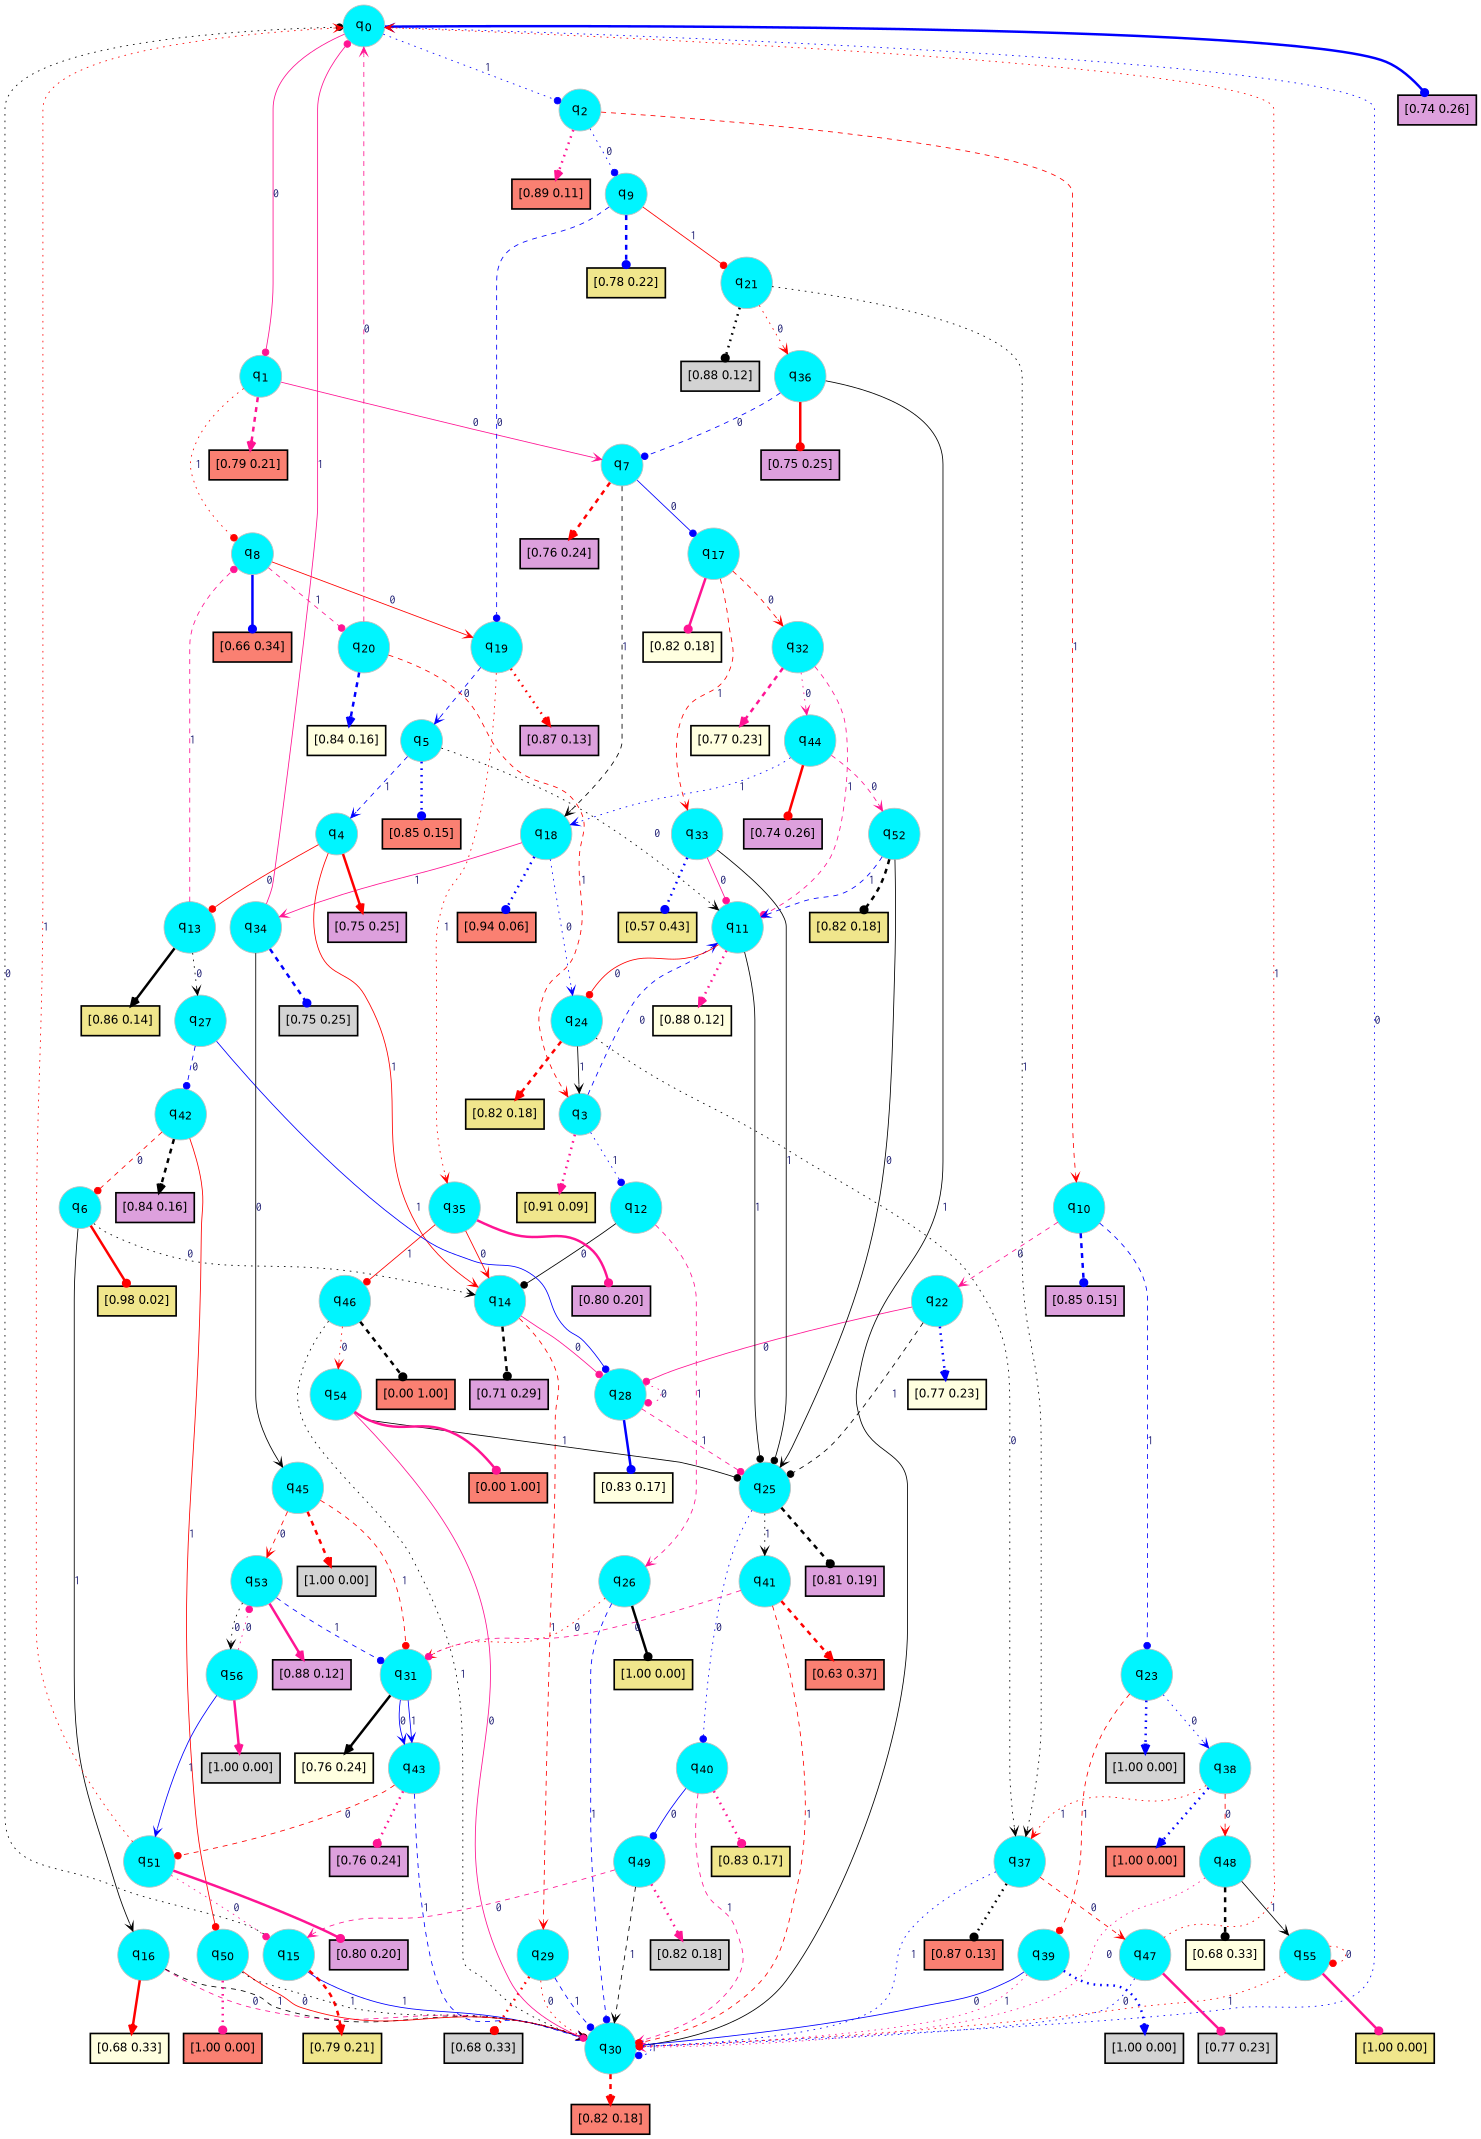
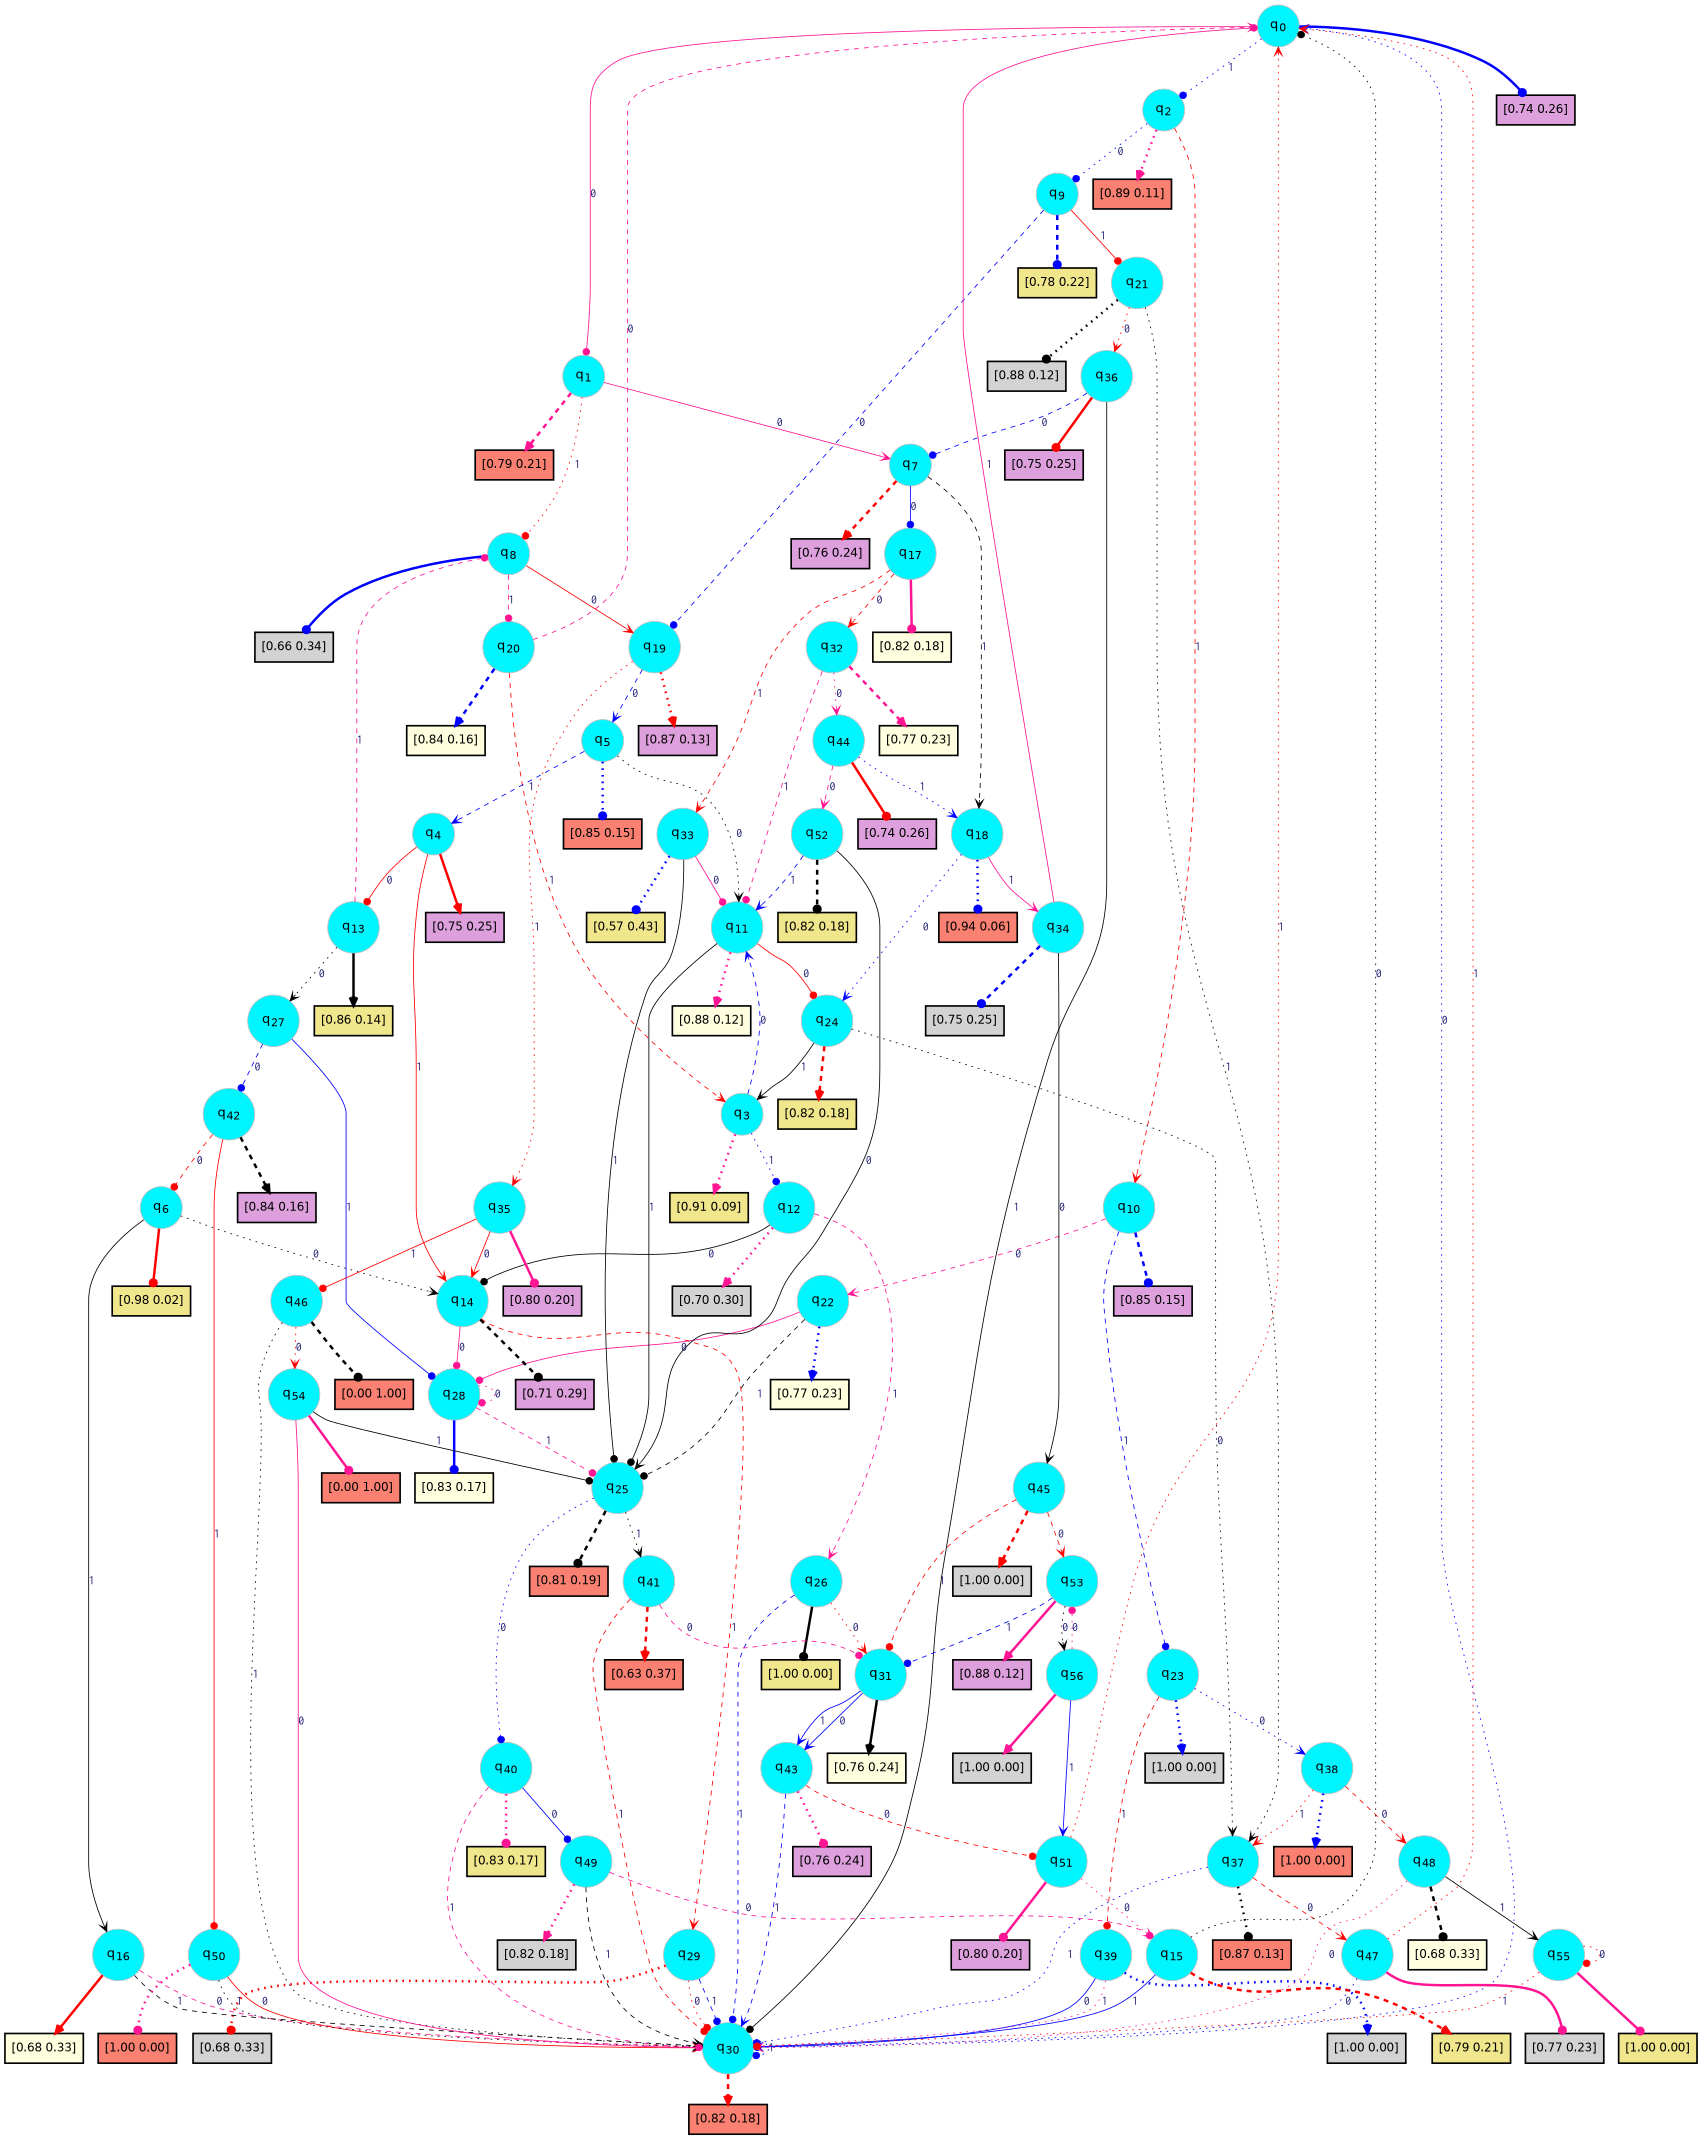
(252, 647) -> (294, 647)
none -> (712, 1301)
(845, 1581) -> (569, 1581)
